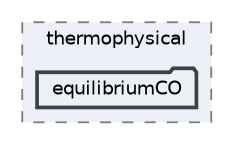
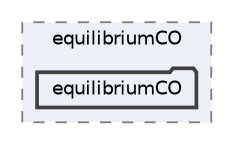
(117, 40) -> (117, 40)
